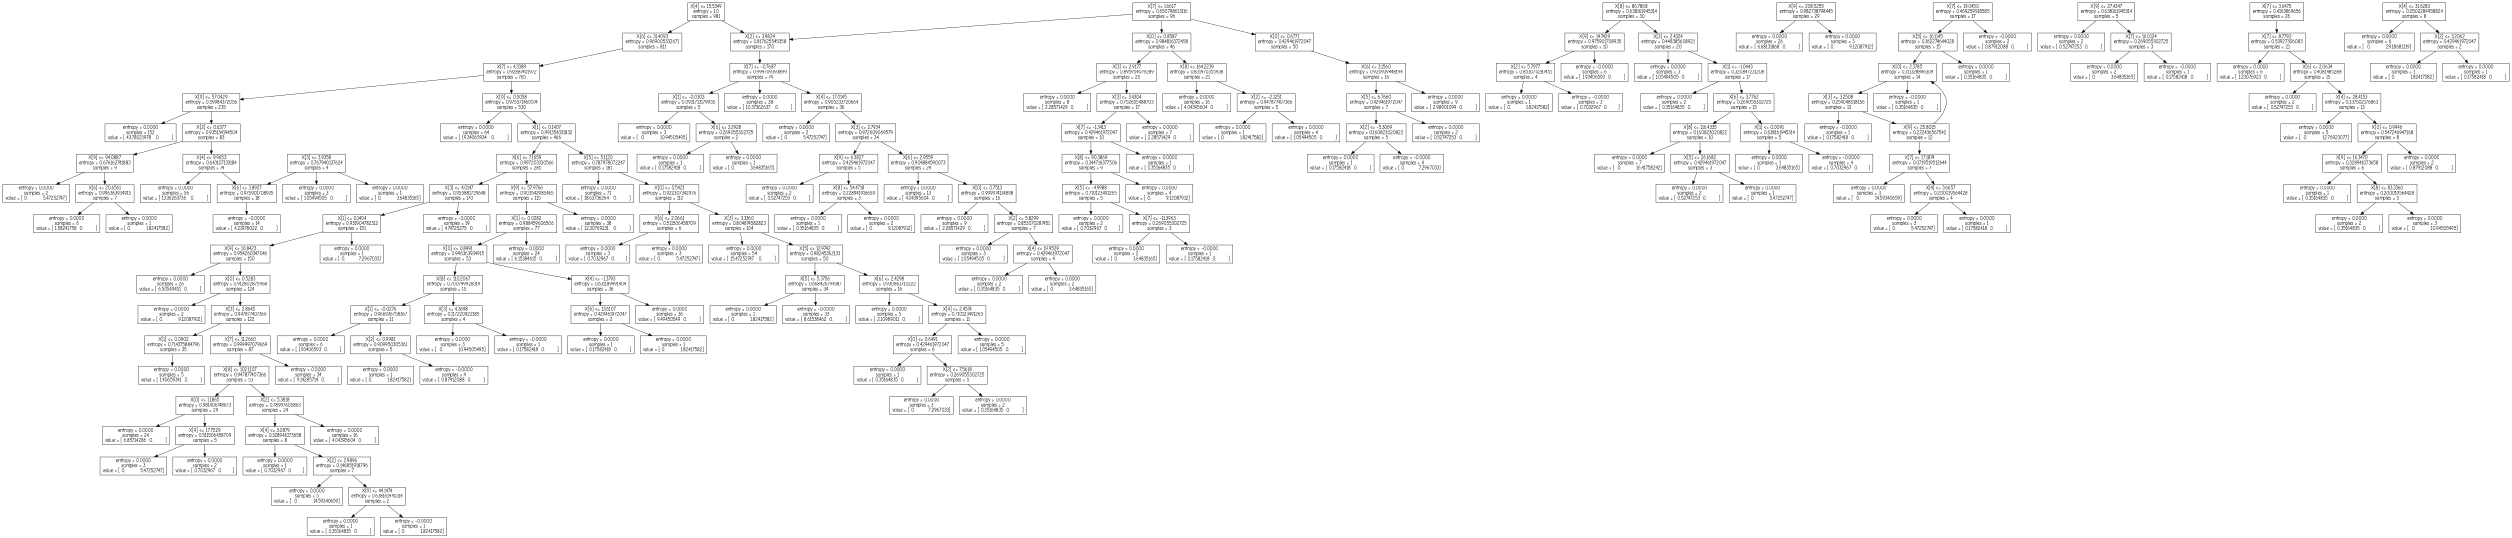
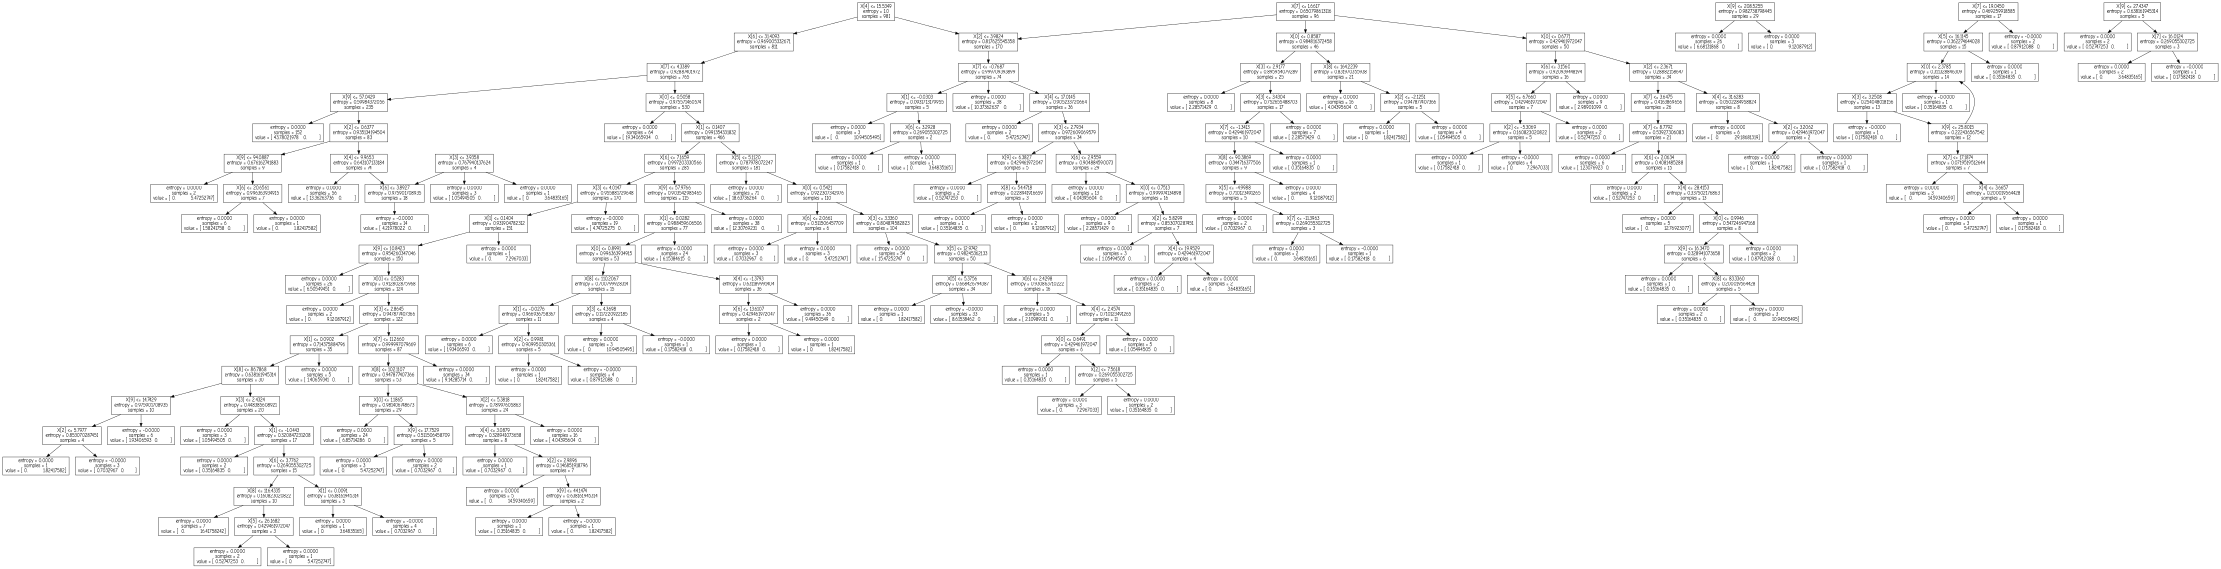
none -> (1658, 72)
(1941, 193) -> (1994, 193)
(669, 224) -> (817, 224)
none -> (286, 359)
